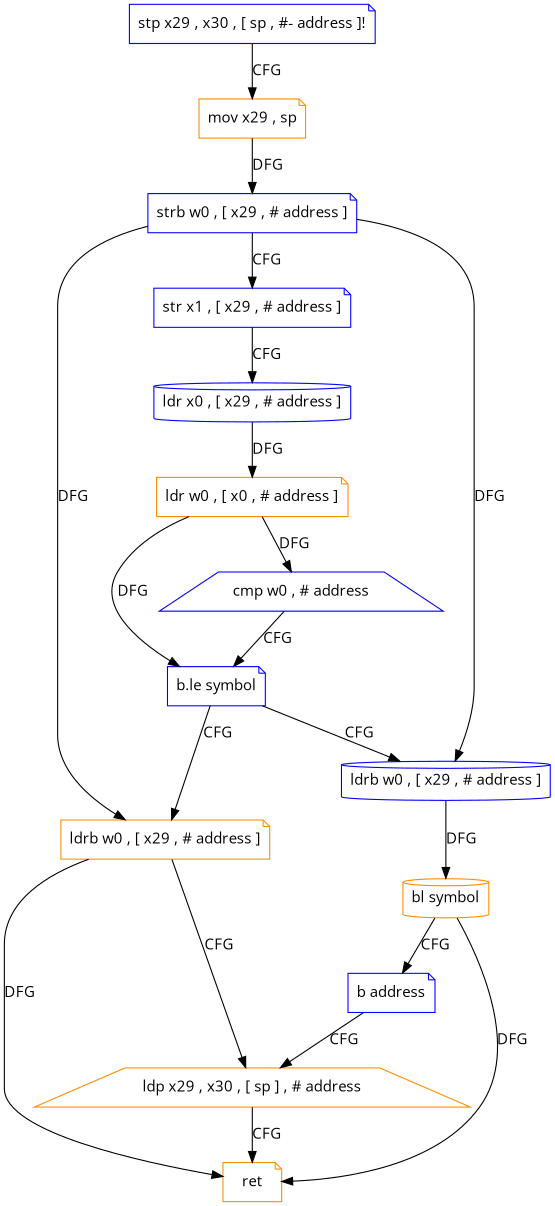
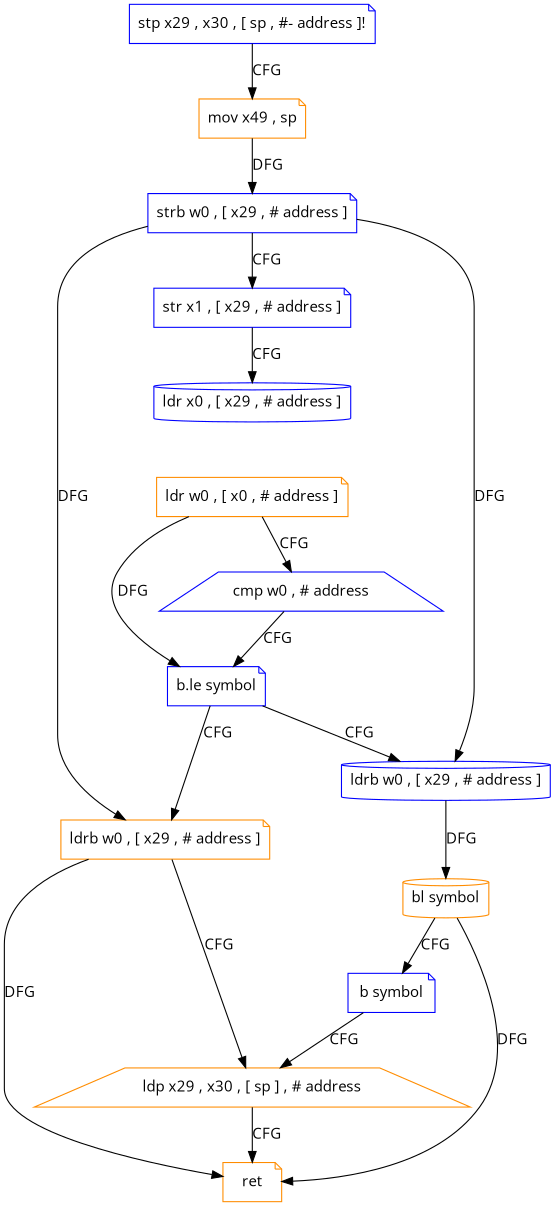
(252, 119) -> (252, 119)
(252, 444) -> none
(295, 544) -> (295, 544)
(391, 993) -> (391, 993)
